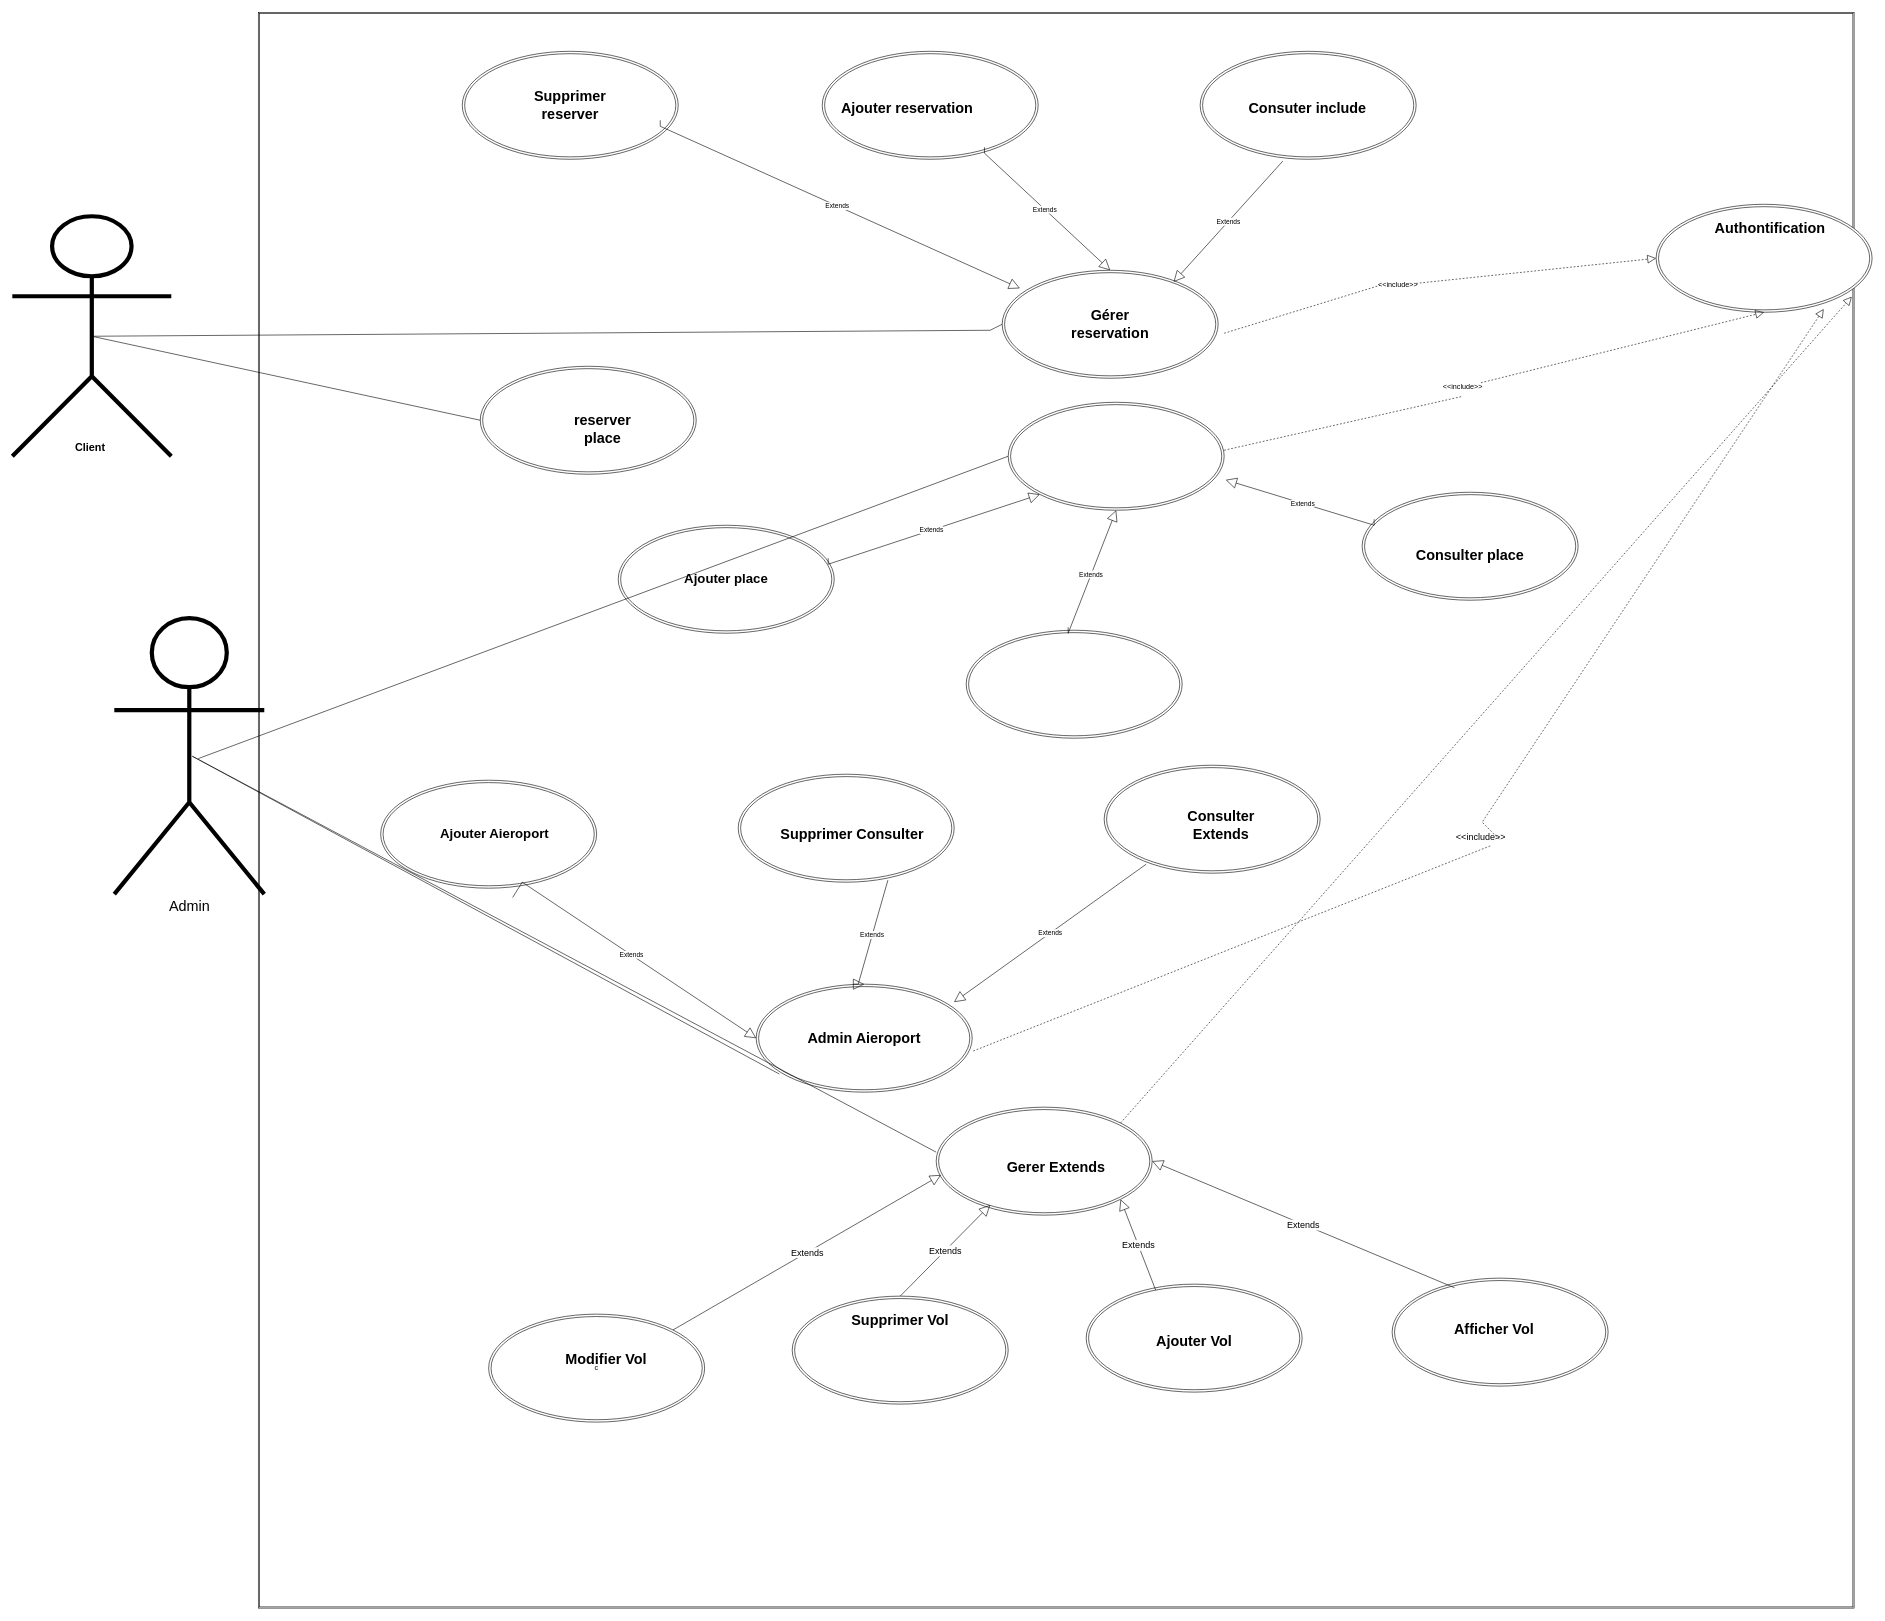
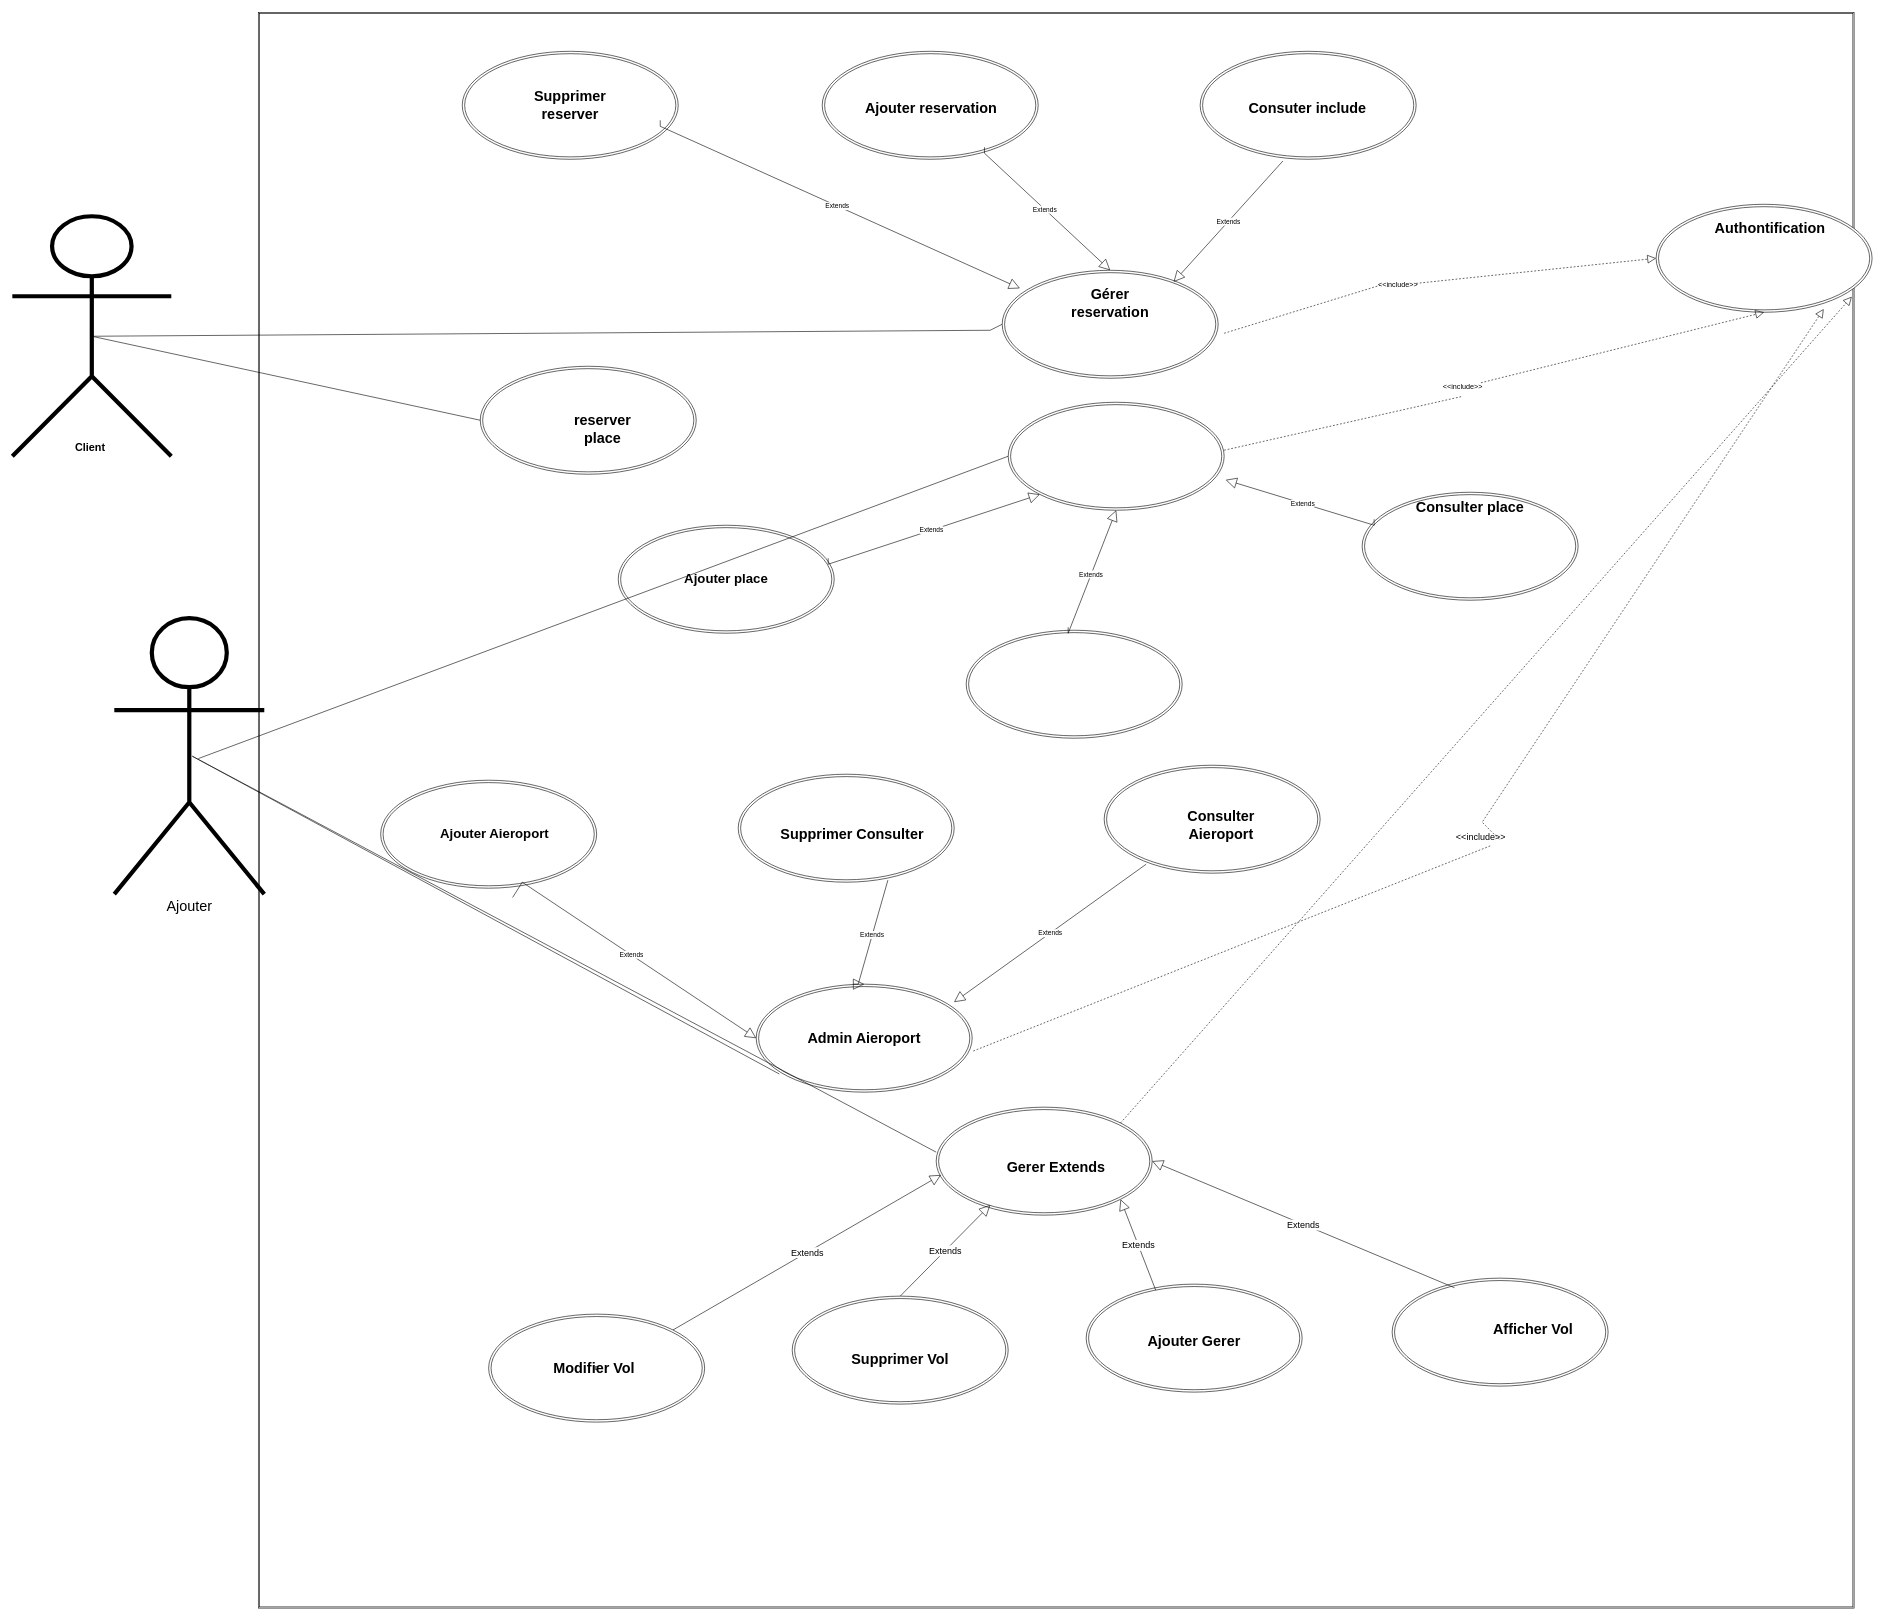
(909, 108) -> (933, 108)
(1110, 324) -> (1110, 303)
(1470, 555) -> (1470, 507)
(1221, 825) -> (1221, 825)
(190, 907) -> (190, 907)
(900, 1320) -> (900, 1359)
(1494, 1329) -> (1533, 1329)
(1194, 1341) -> (1194, 1341)
(606, 1359) -> (594, 1368)
